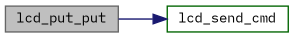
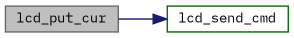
(62, 19) -> (62, 19)
